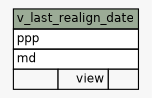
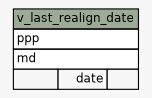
(90, 79) -> (90, 79)
